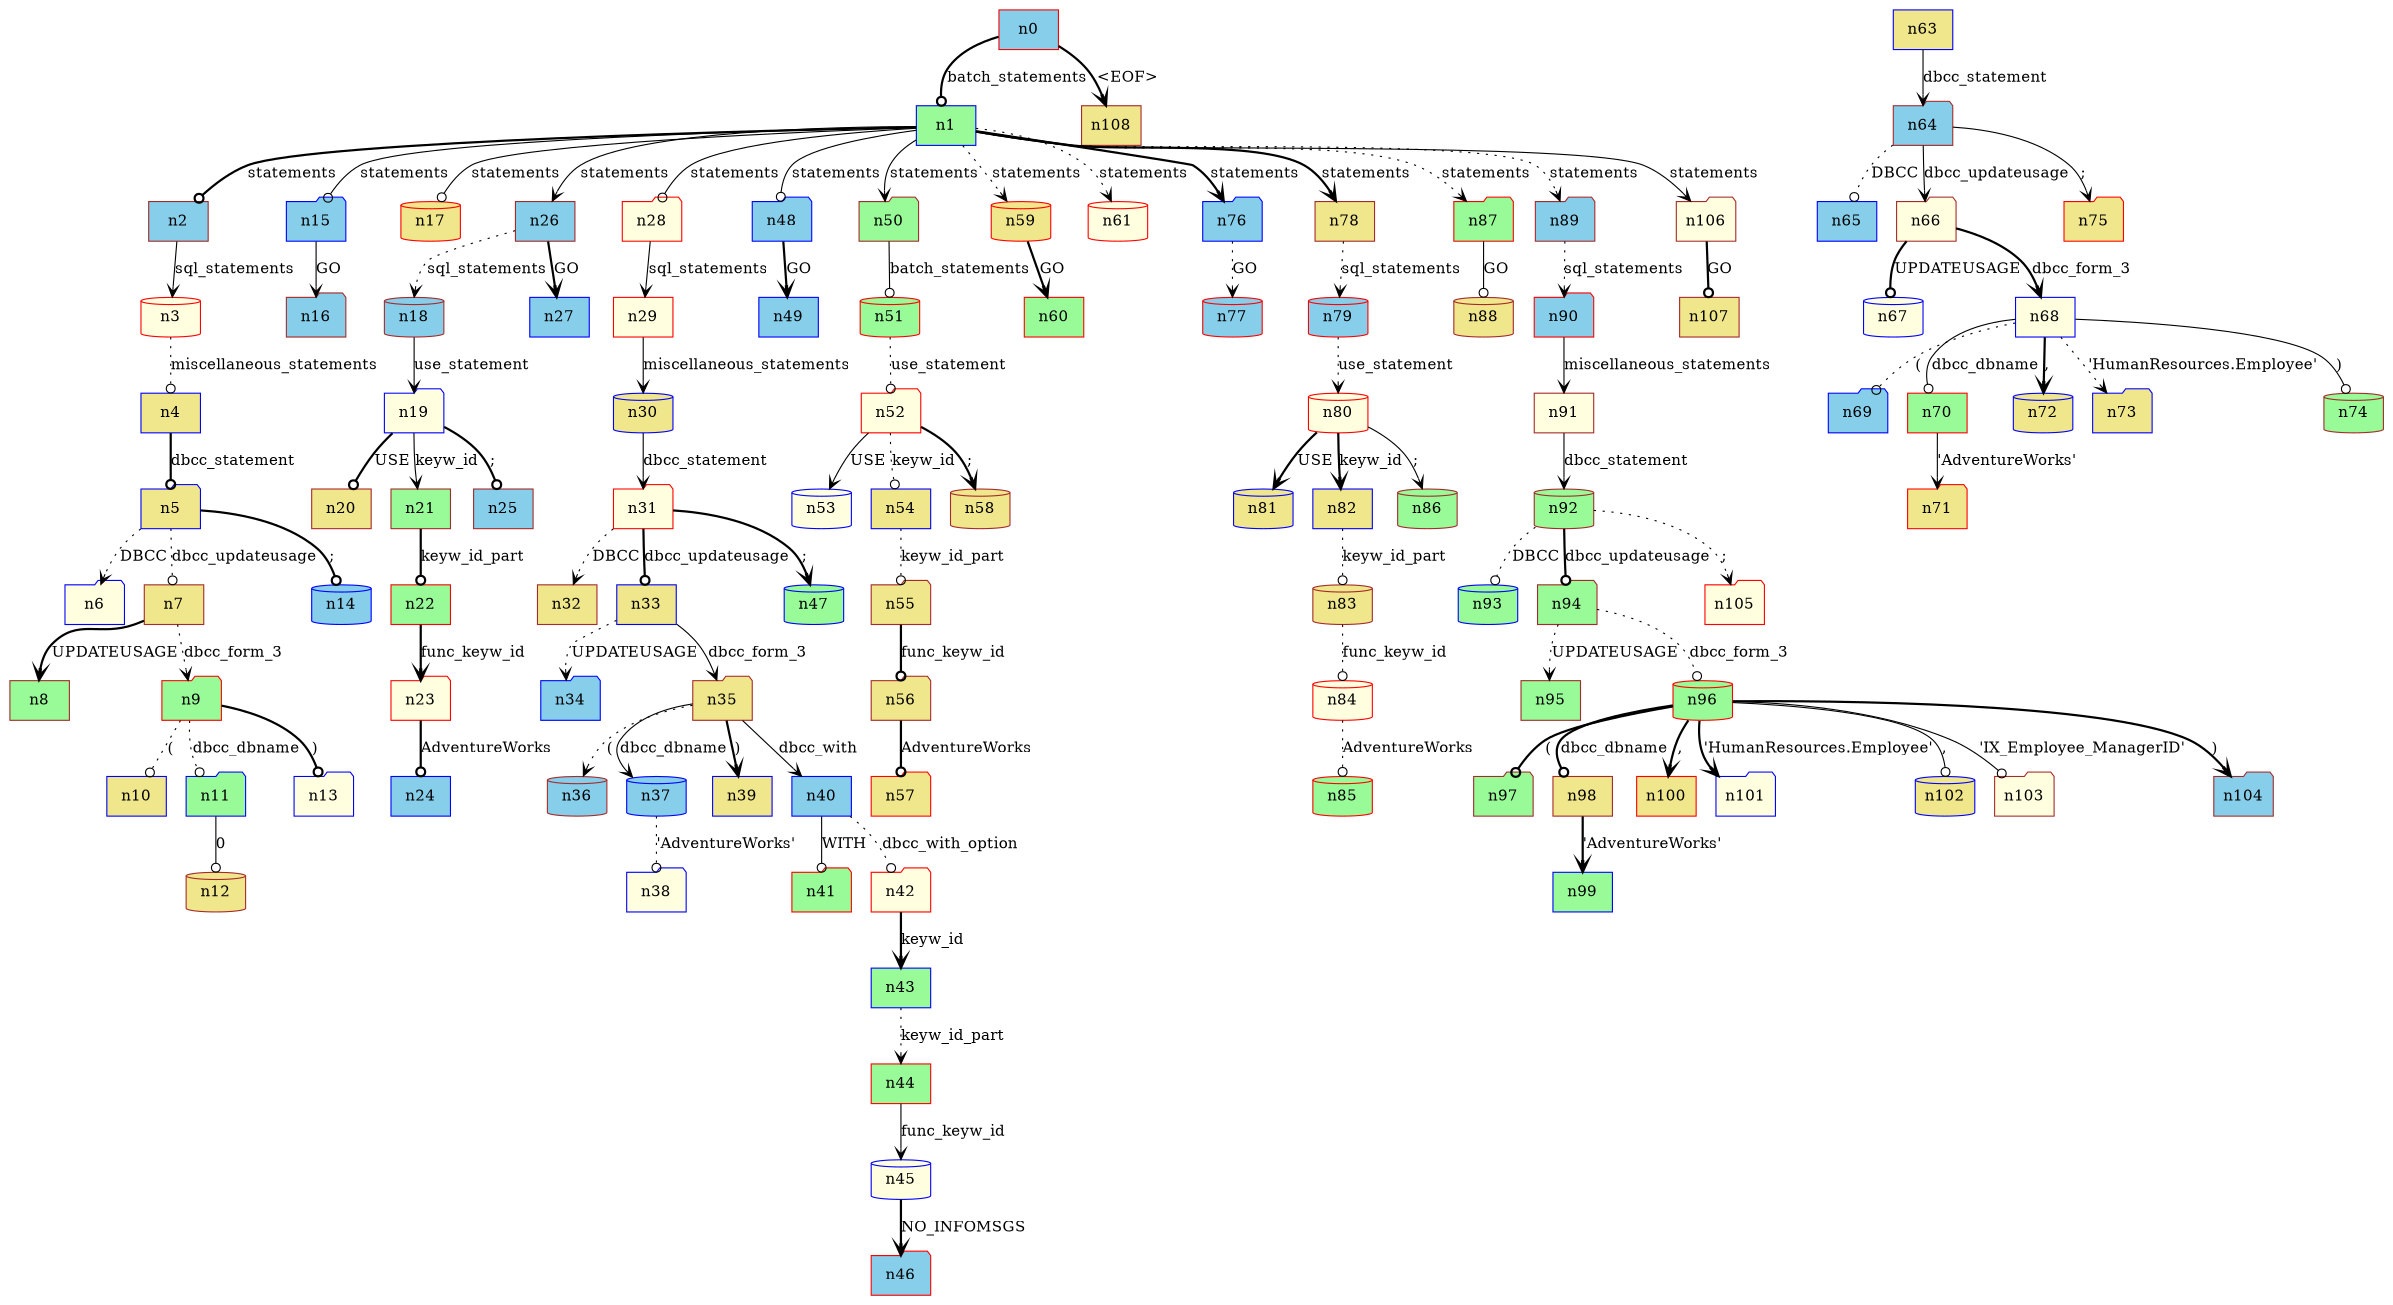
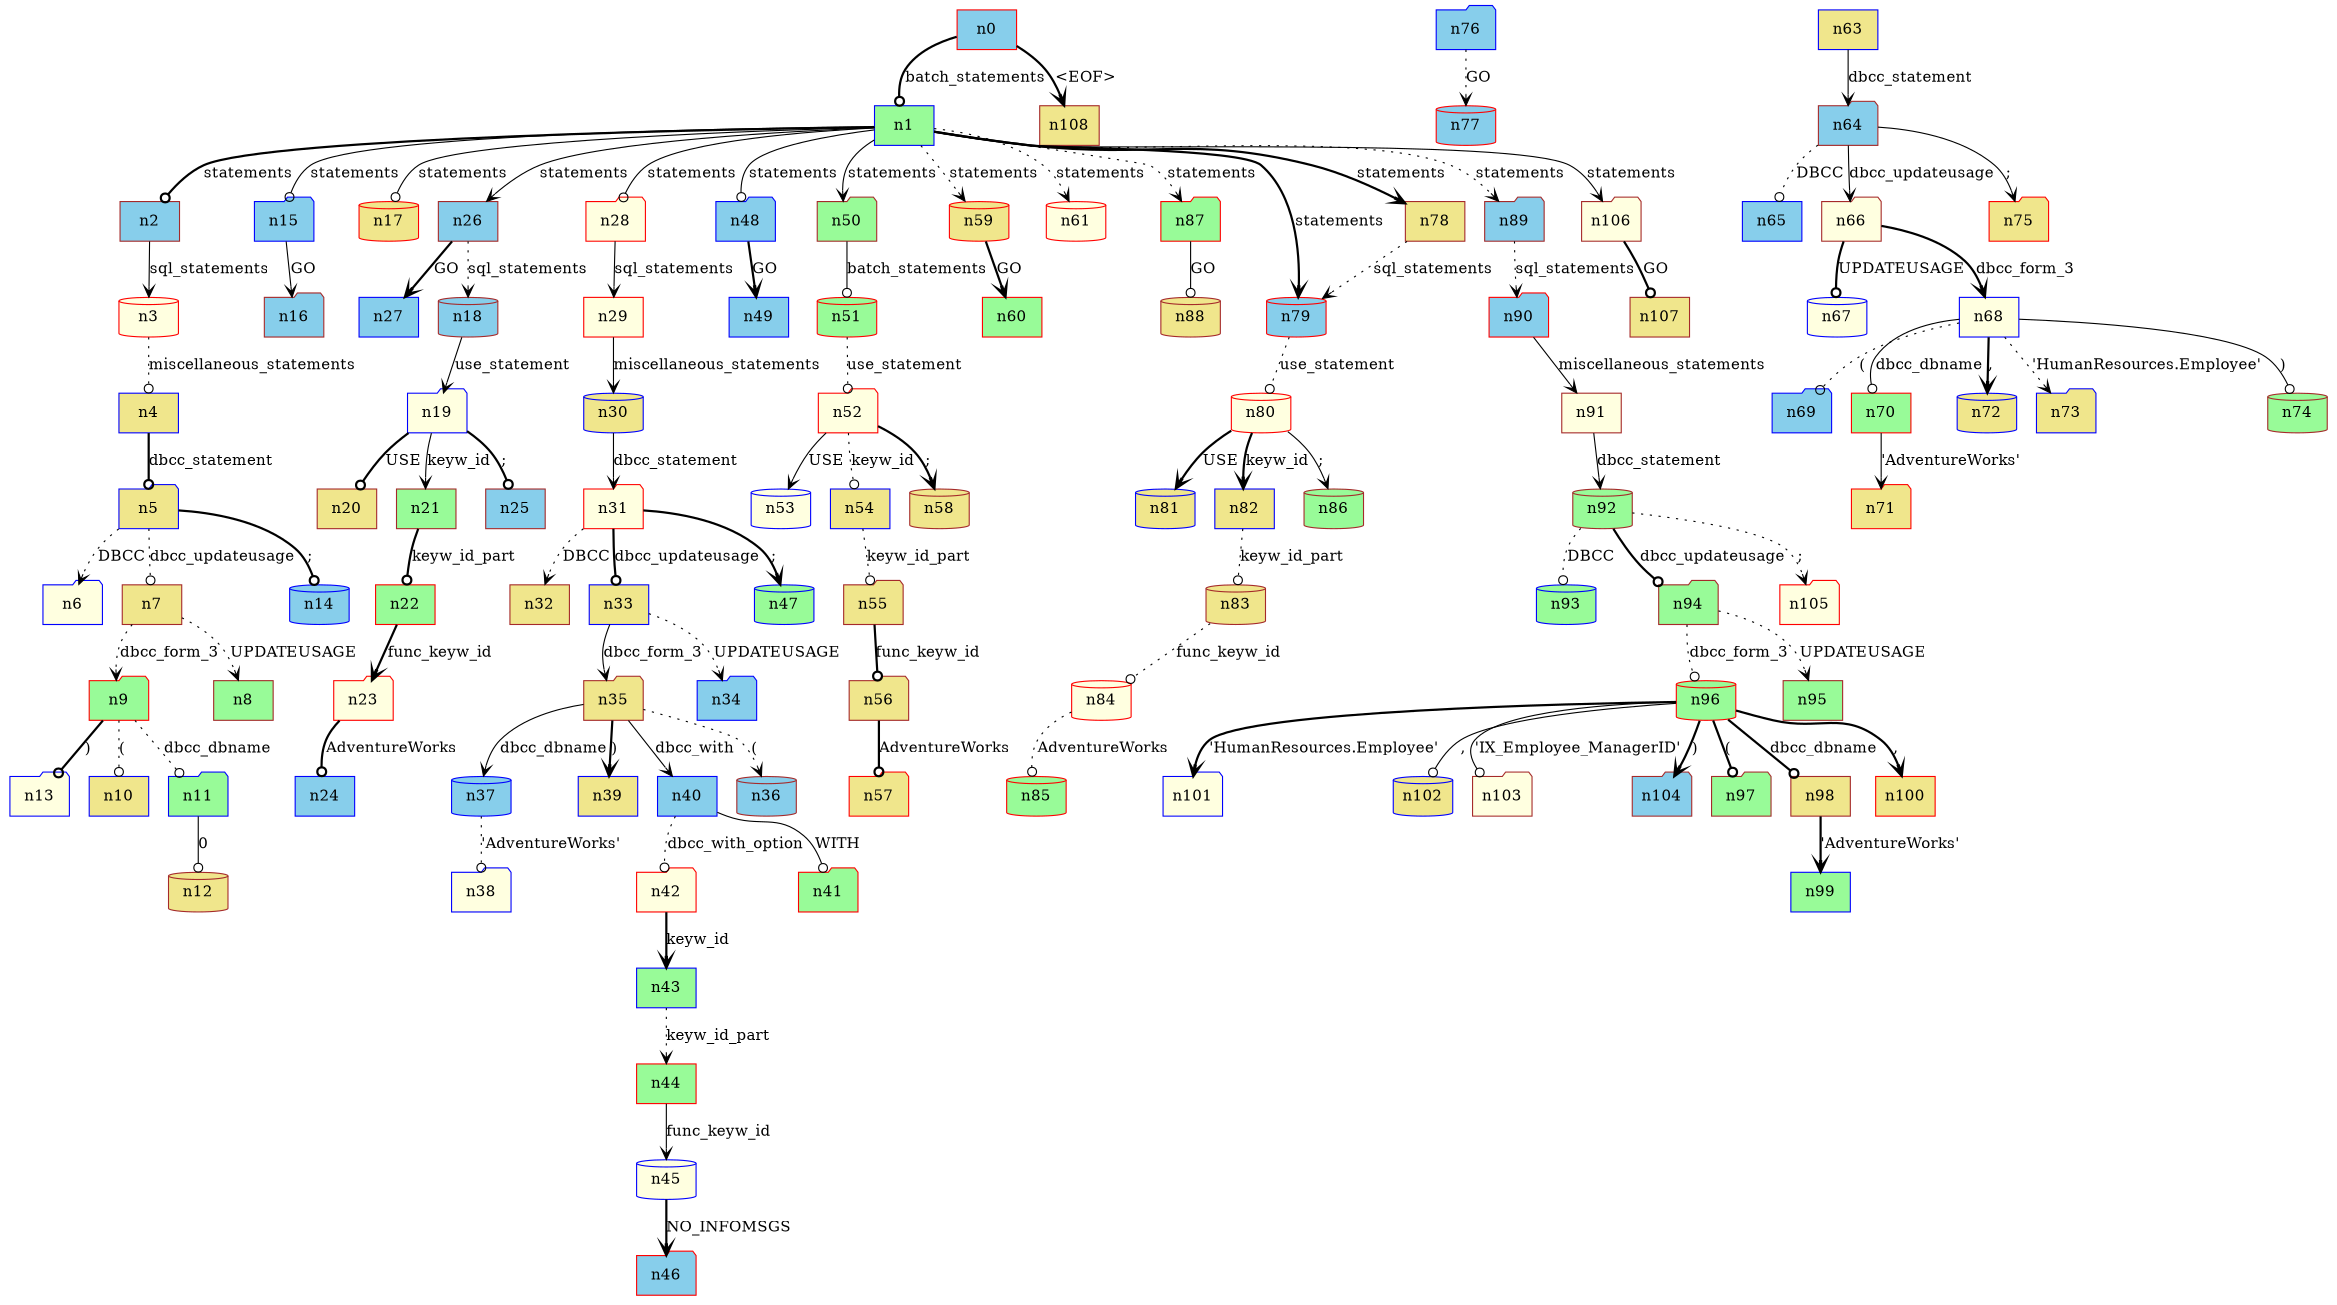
(1128, 155) -> (1254, 162)
(1338, 360) -> (1280, 361)
(83, 629) -> (213, 639)
